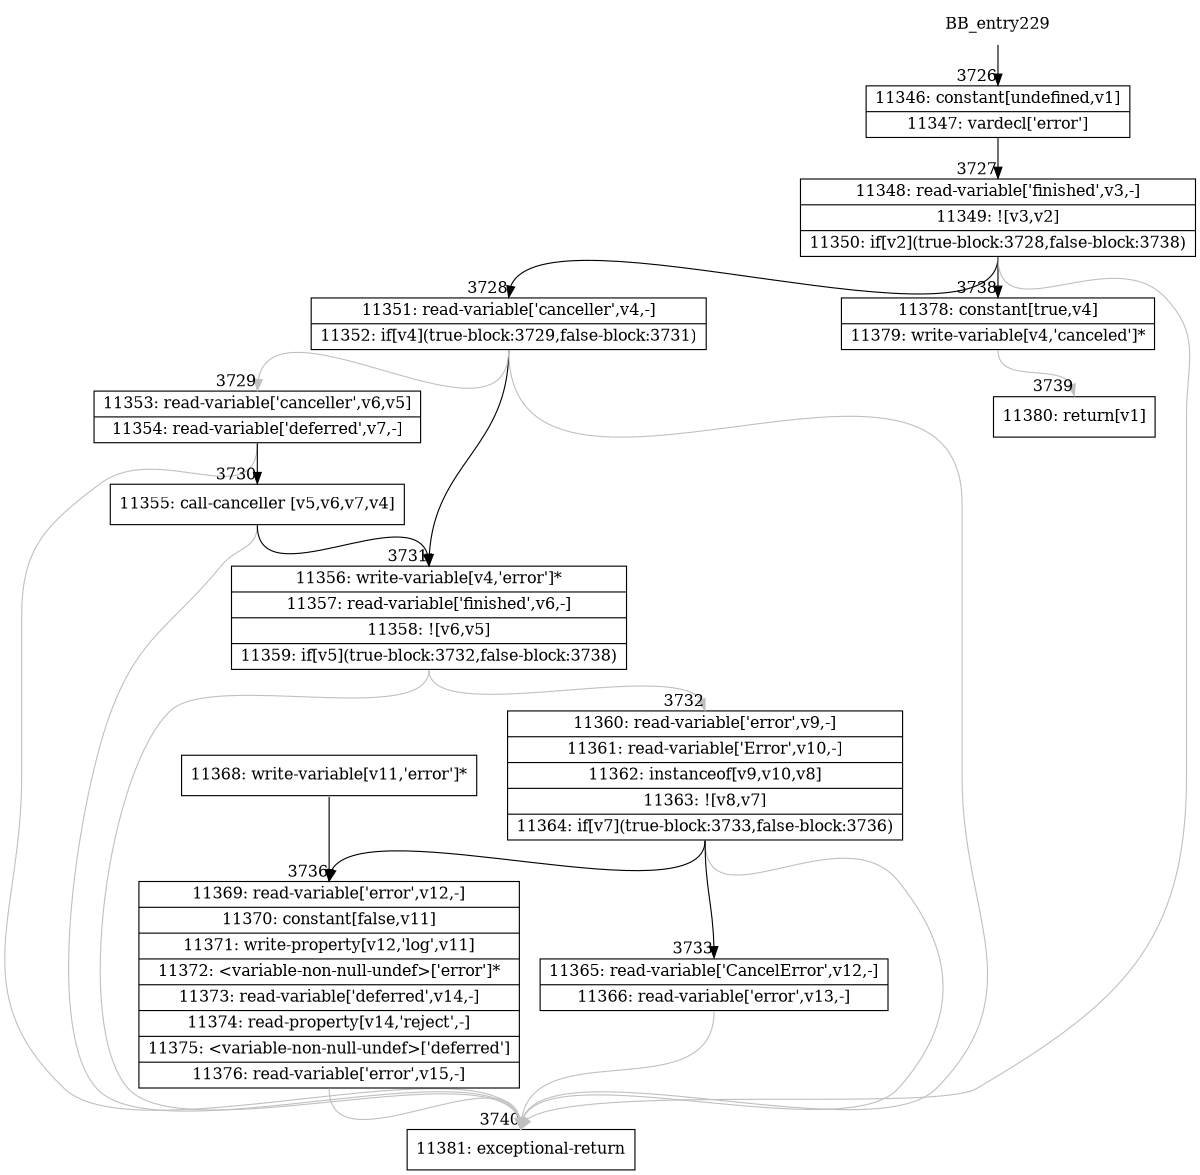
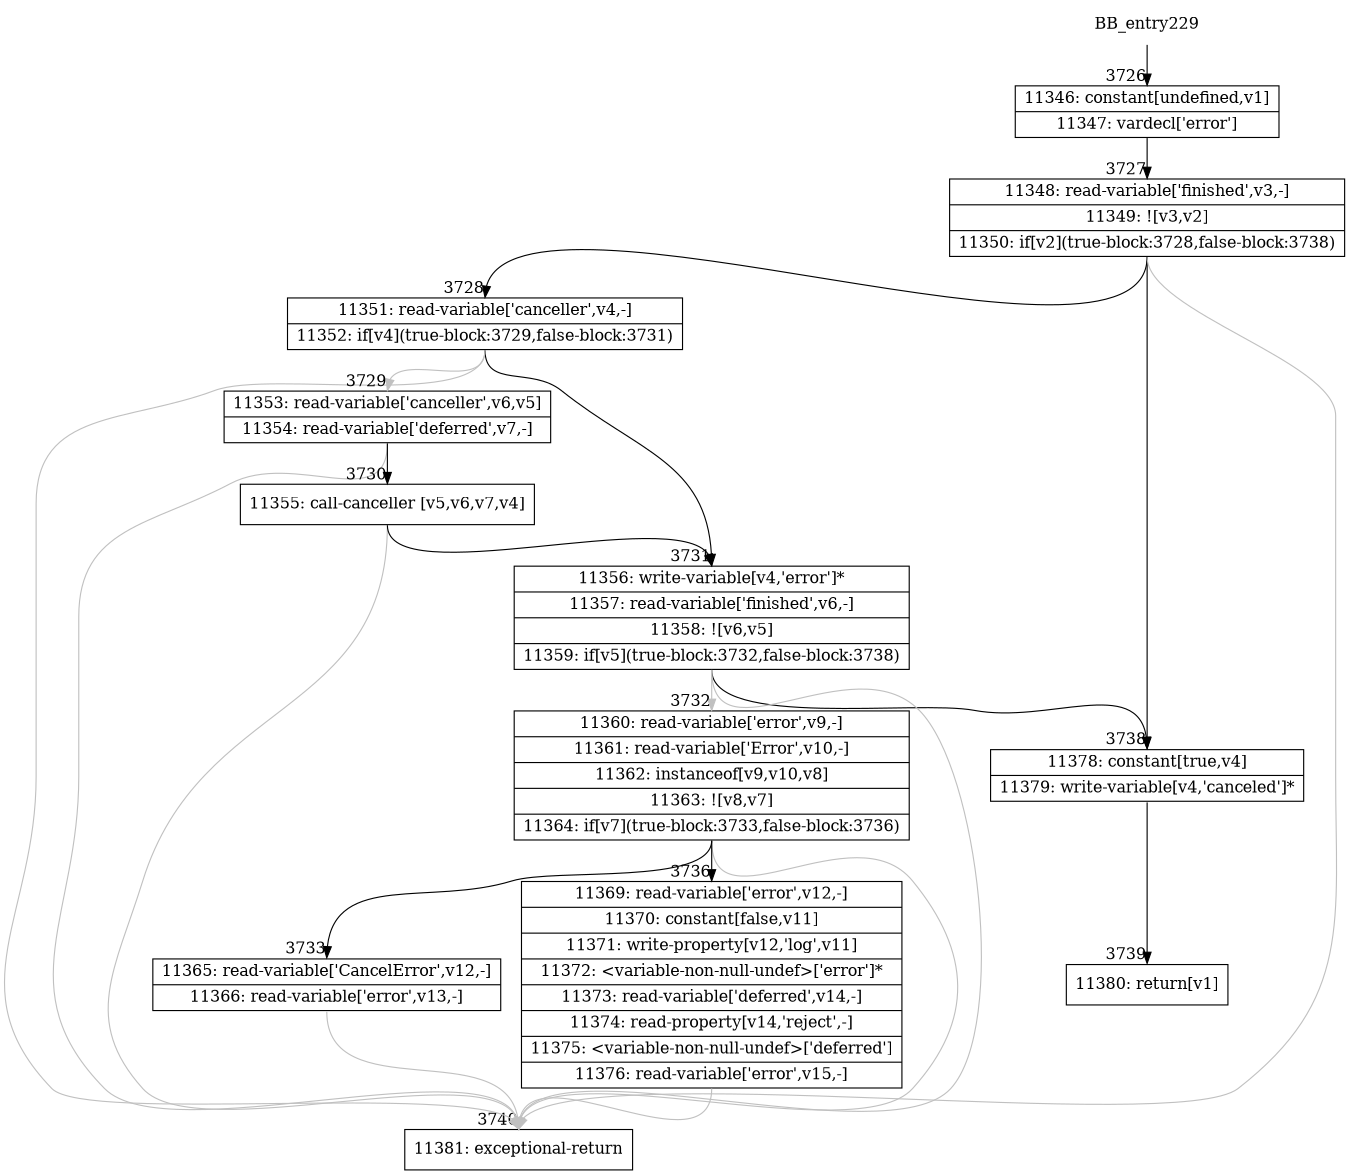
(1030, 372) -> (1147, 877)
none -> (930, 708)
(329, 775) -> none
